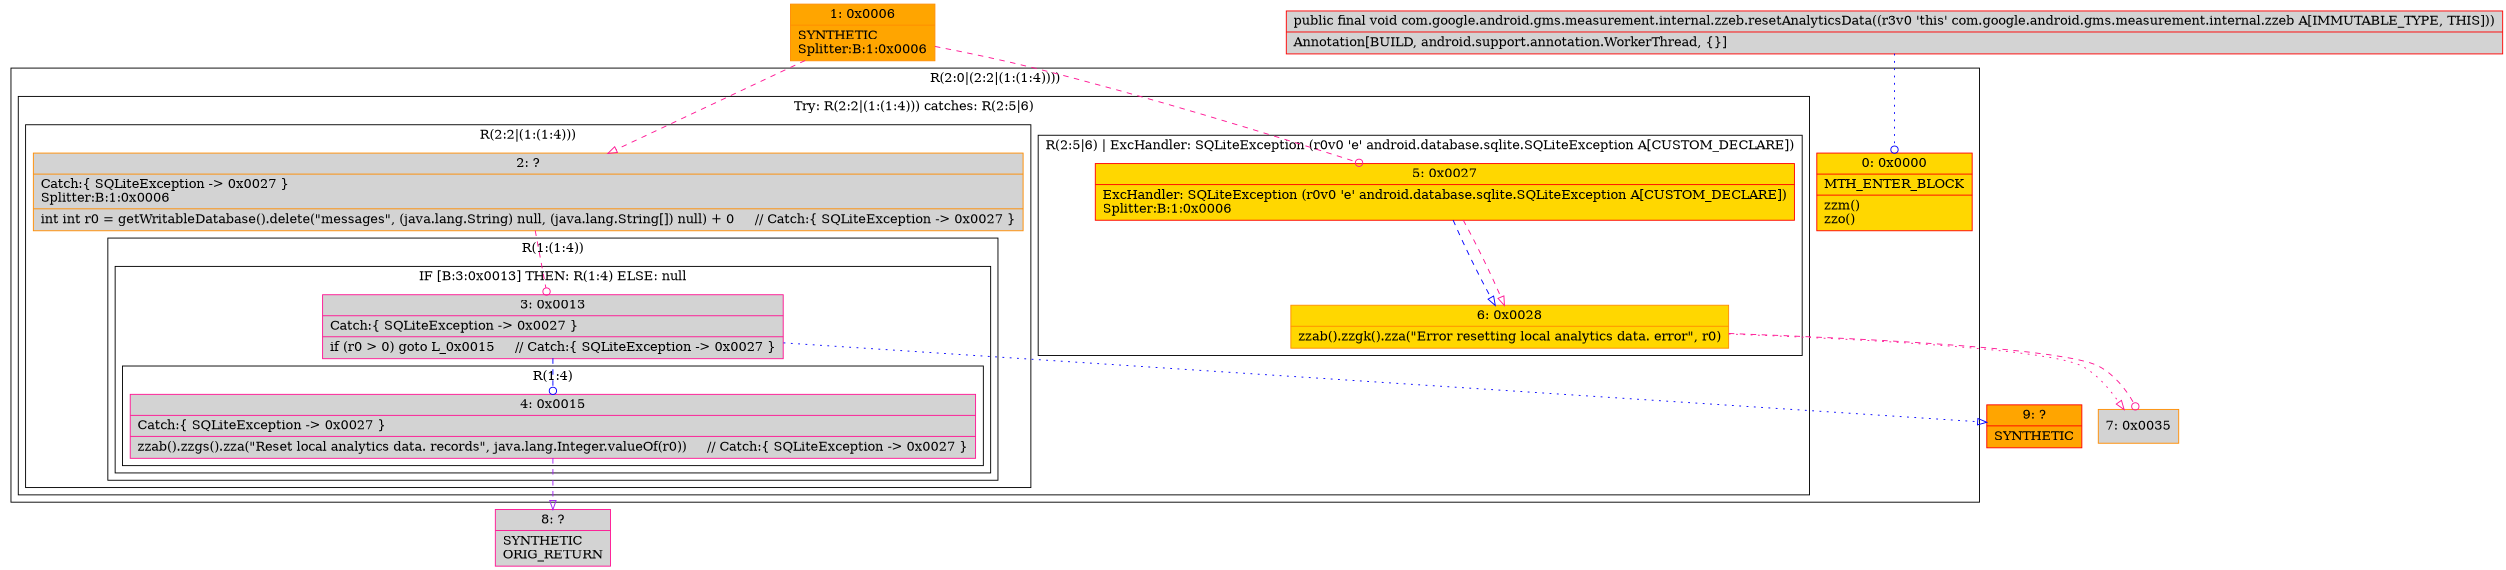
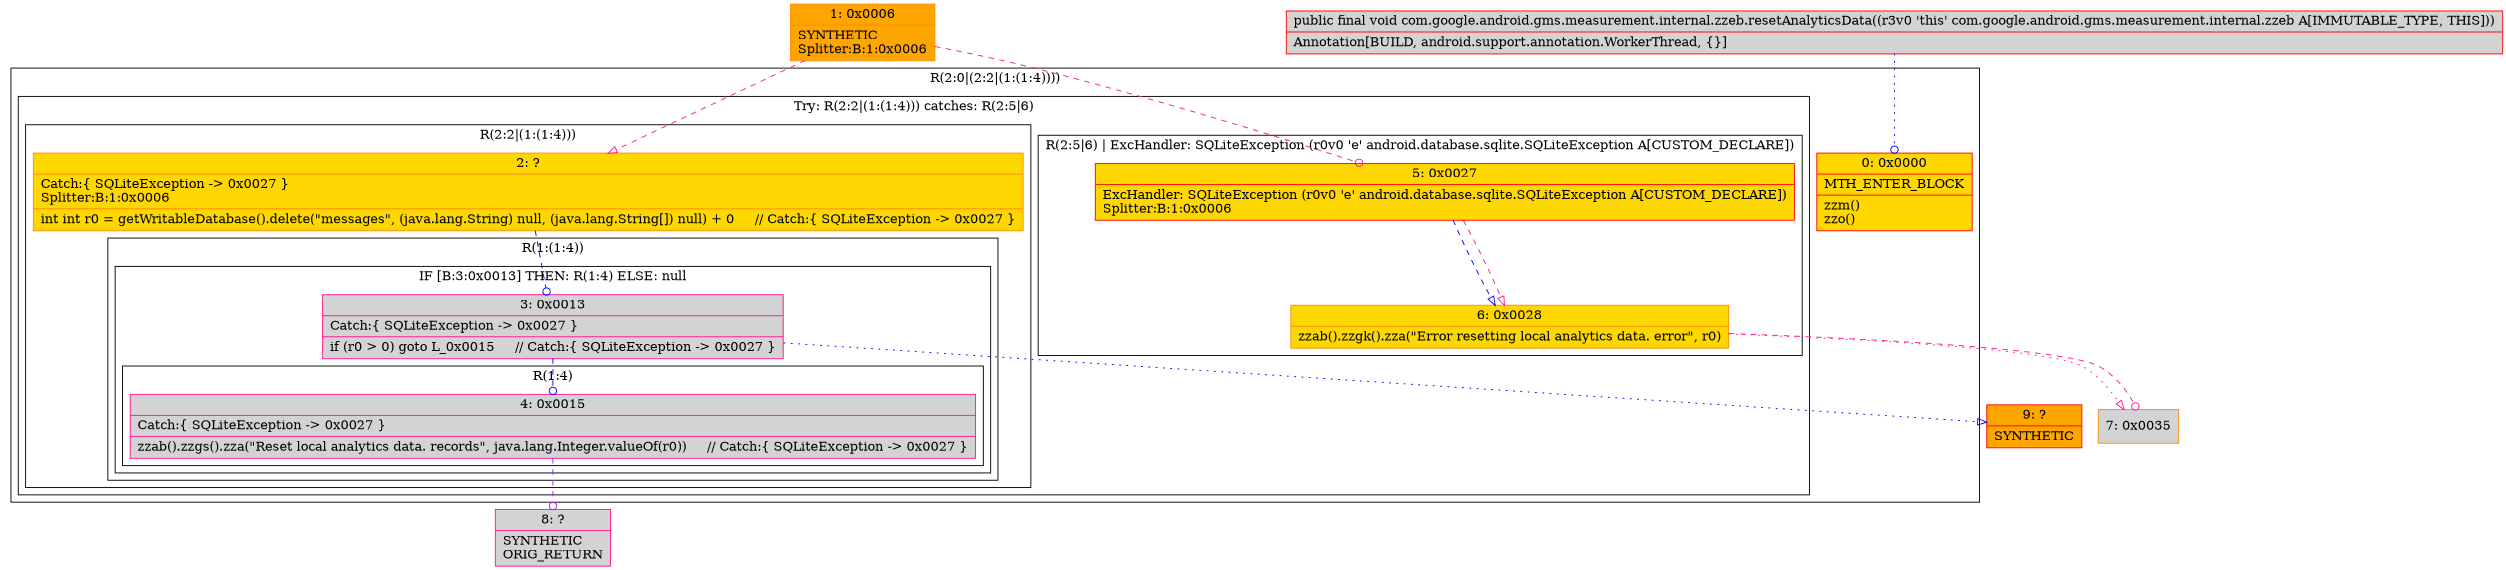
(528, 192) -> (528, 192)
(541, 259) -> (541, 259)
(553, 479) -> (553, 479)
